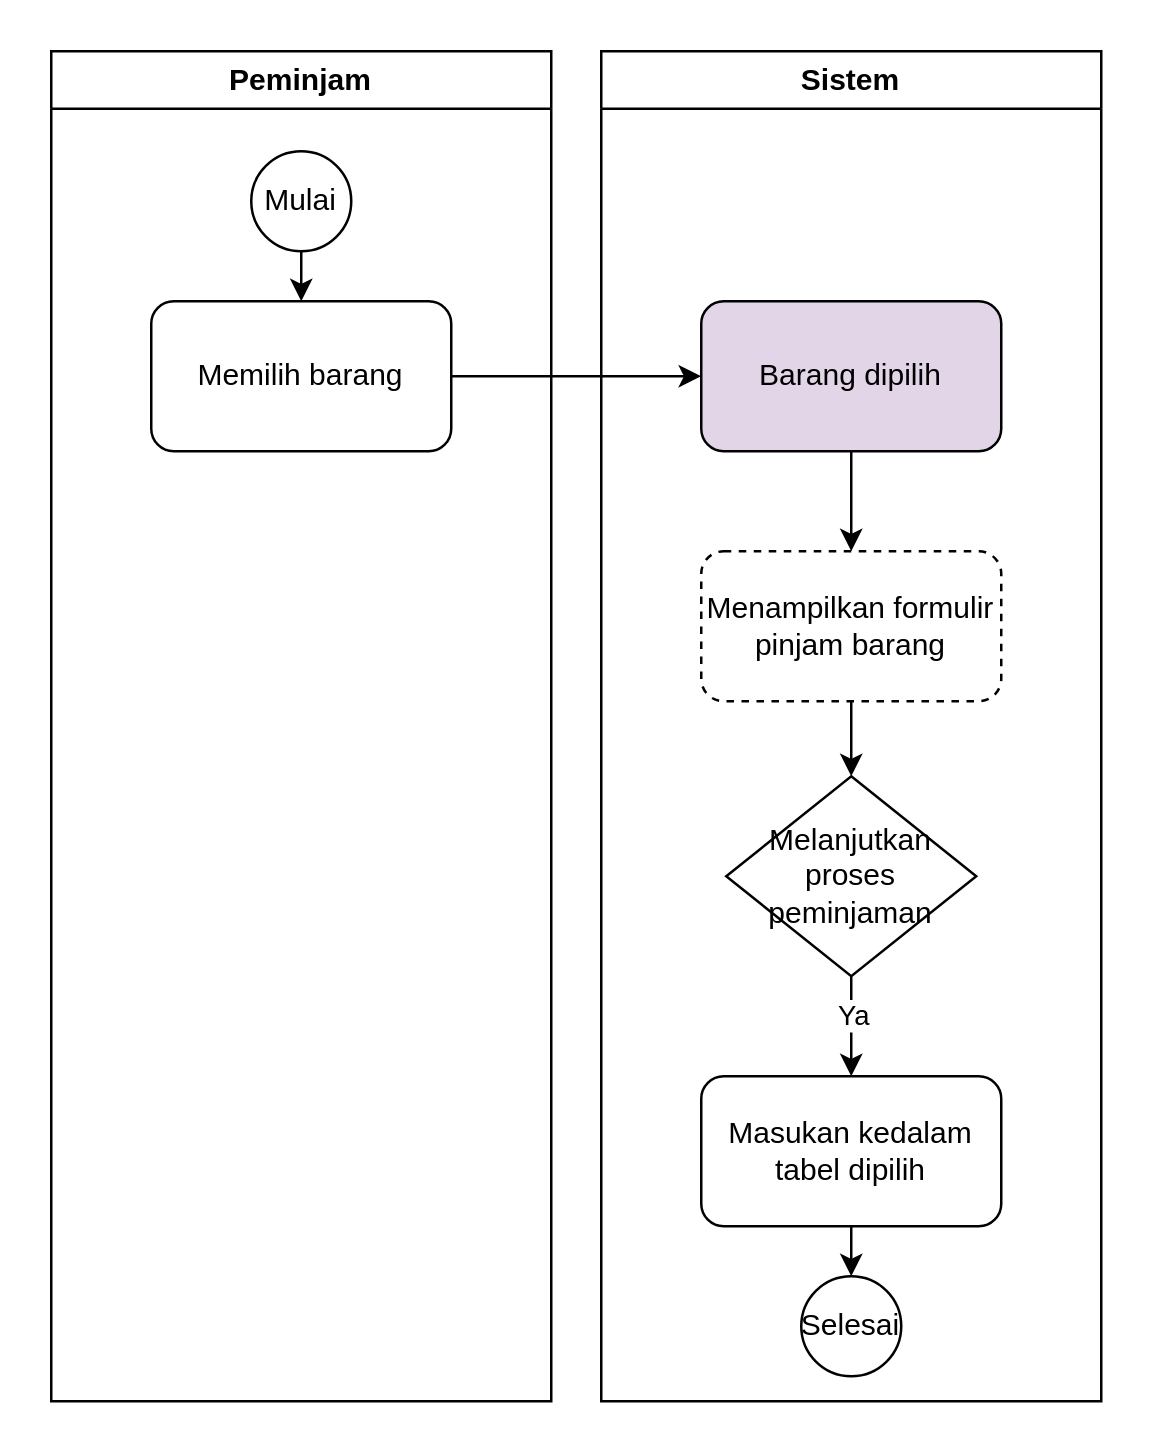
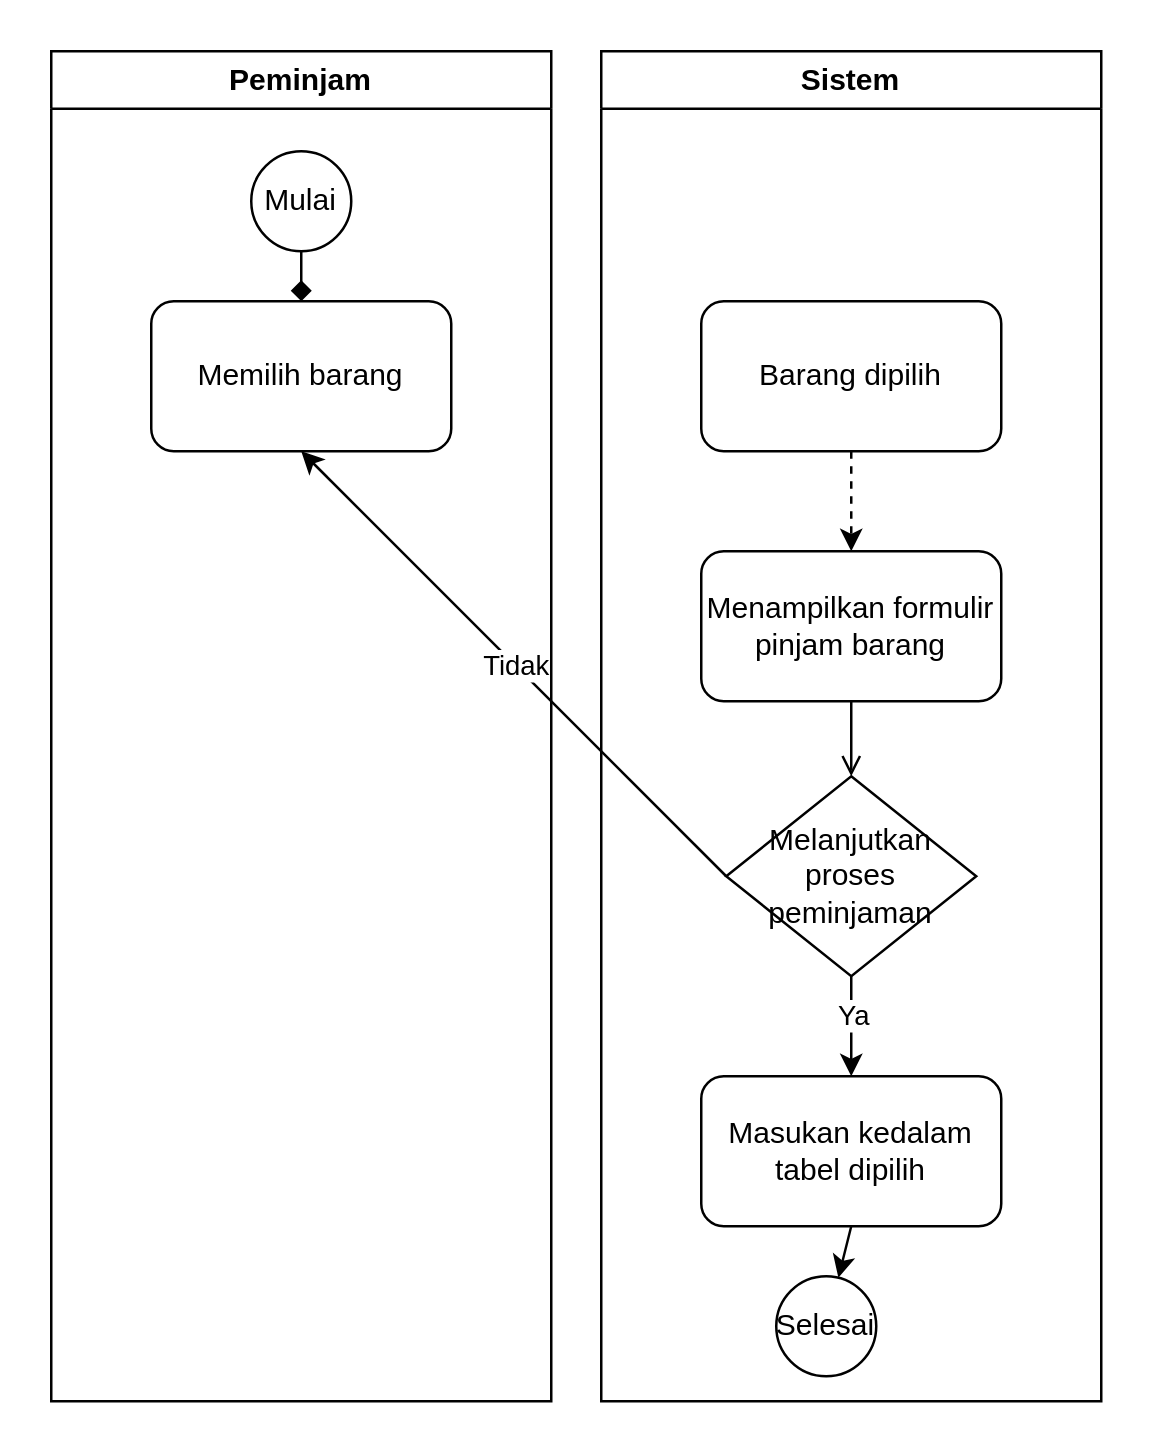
(301, 282) -> (301, 281)
(498, 376) -> none
(851, 376) -> (851, 376)
(851, 492) -> (851, 492)
none -> (429, 579)
(851, 626) -> (851, 626)
(851, 758) -> (851, 762)
(851, 1326) -> (826, 1326)
